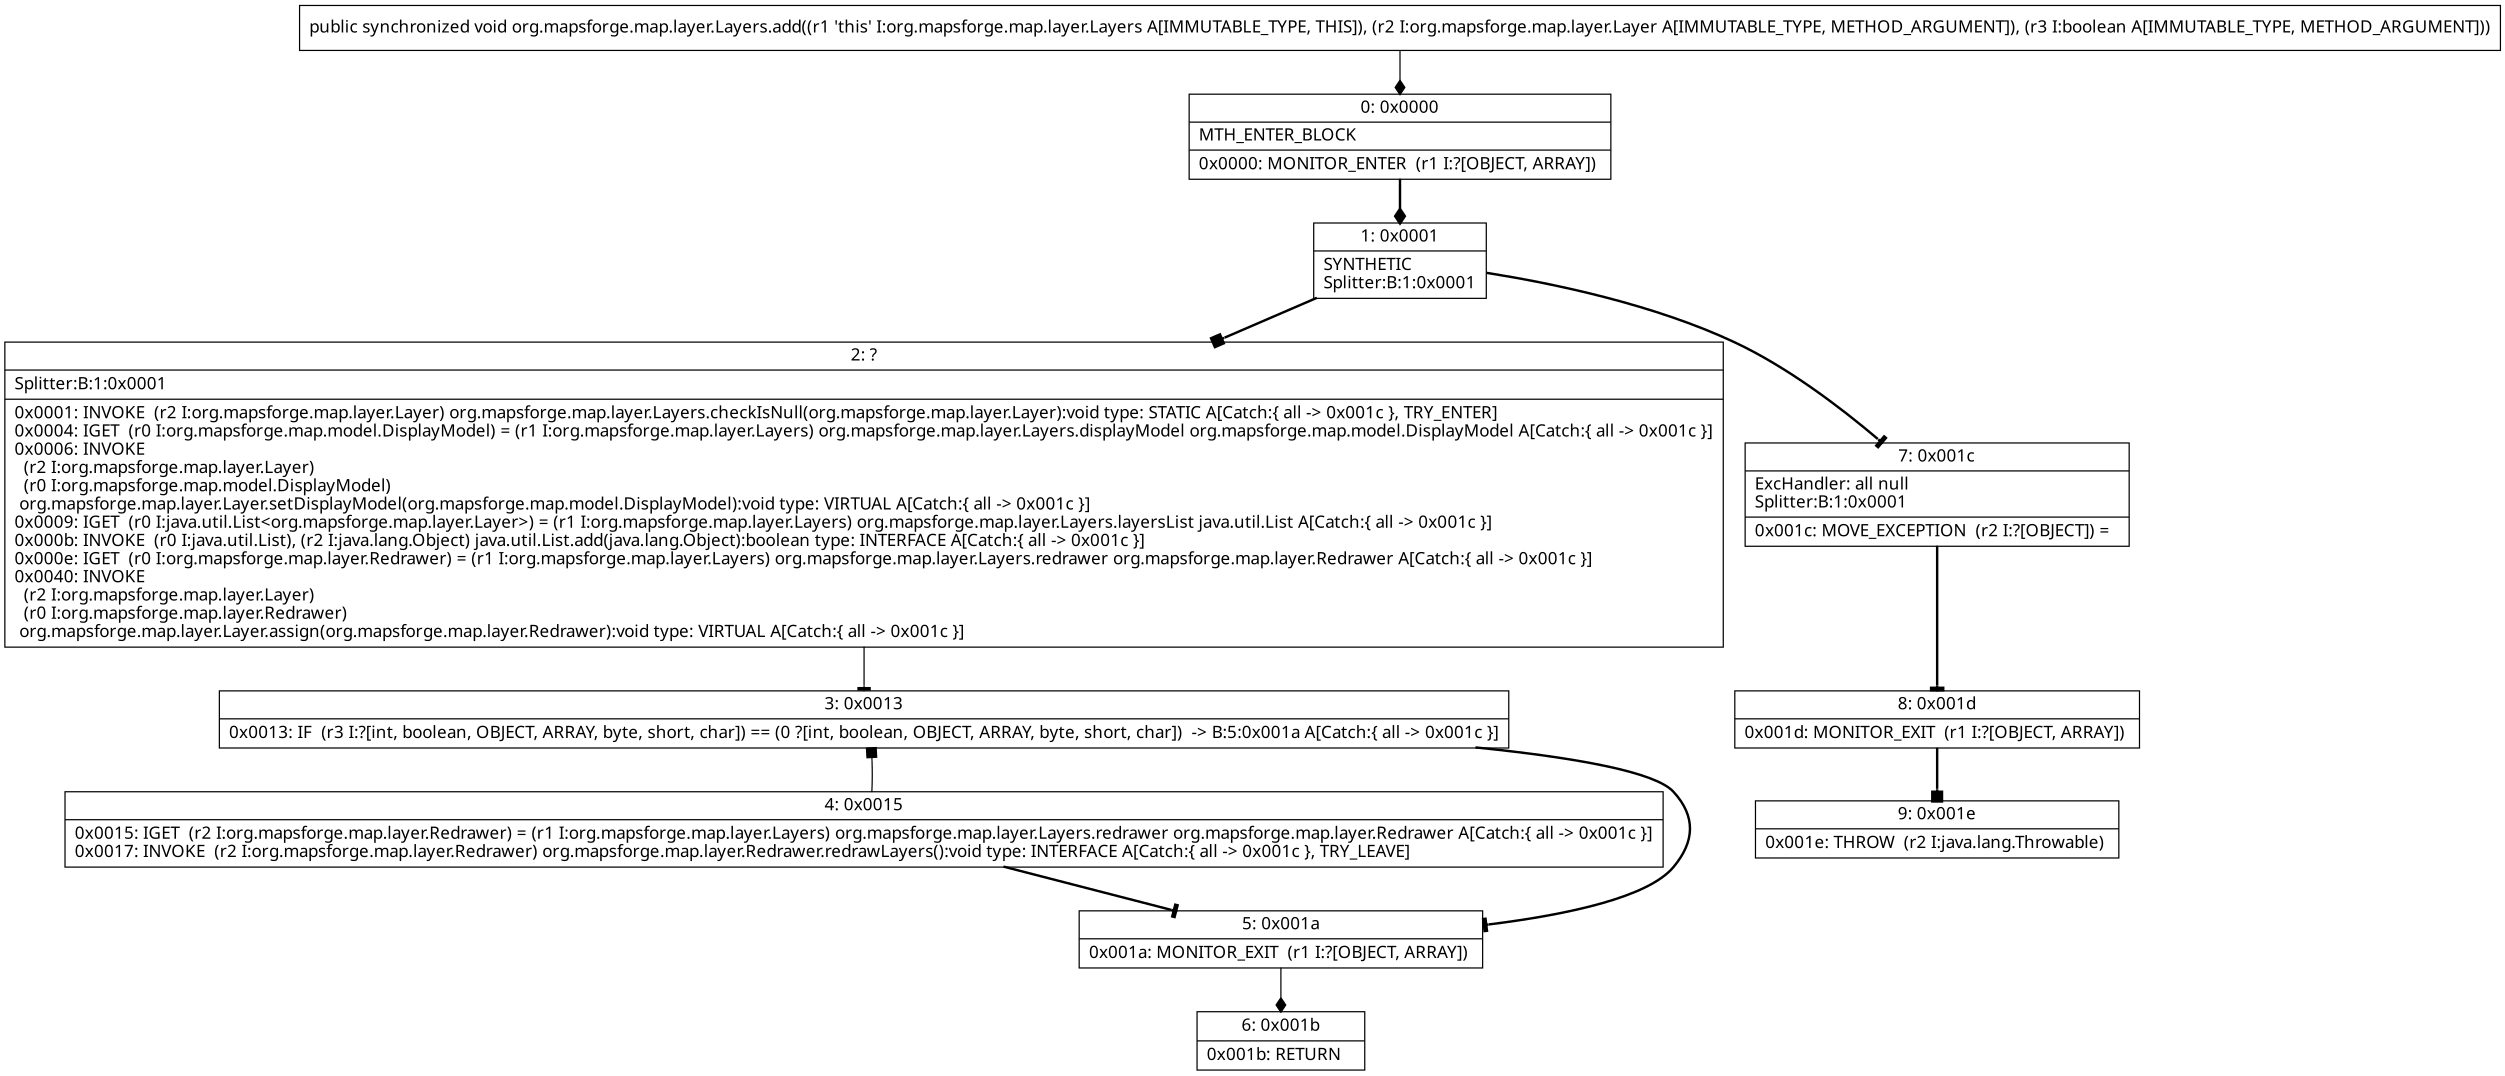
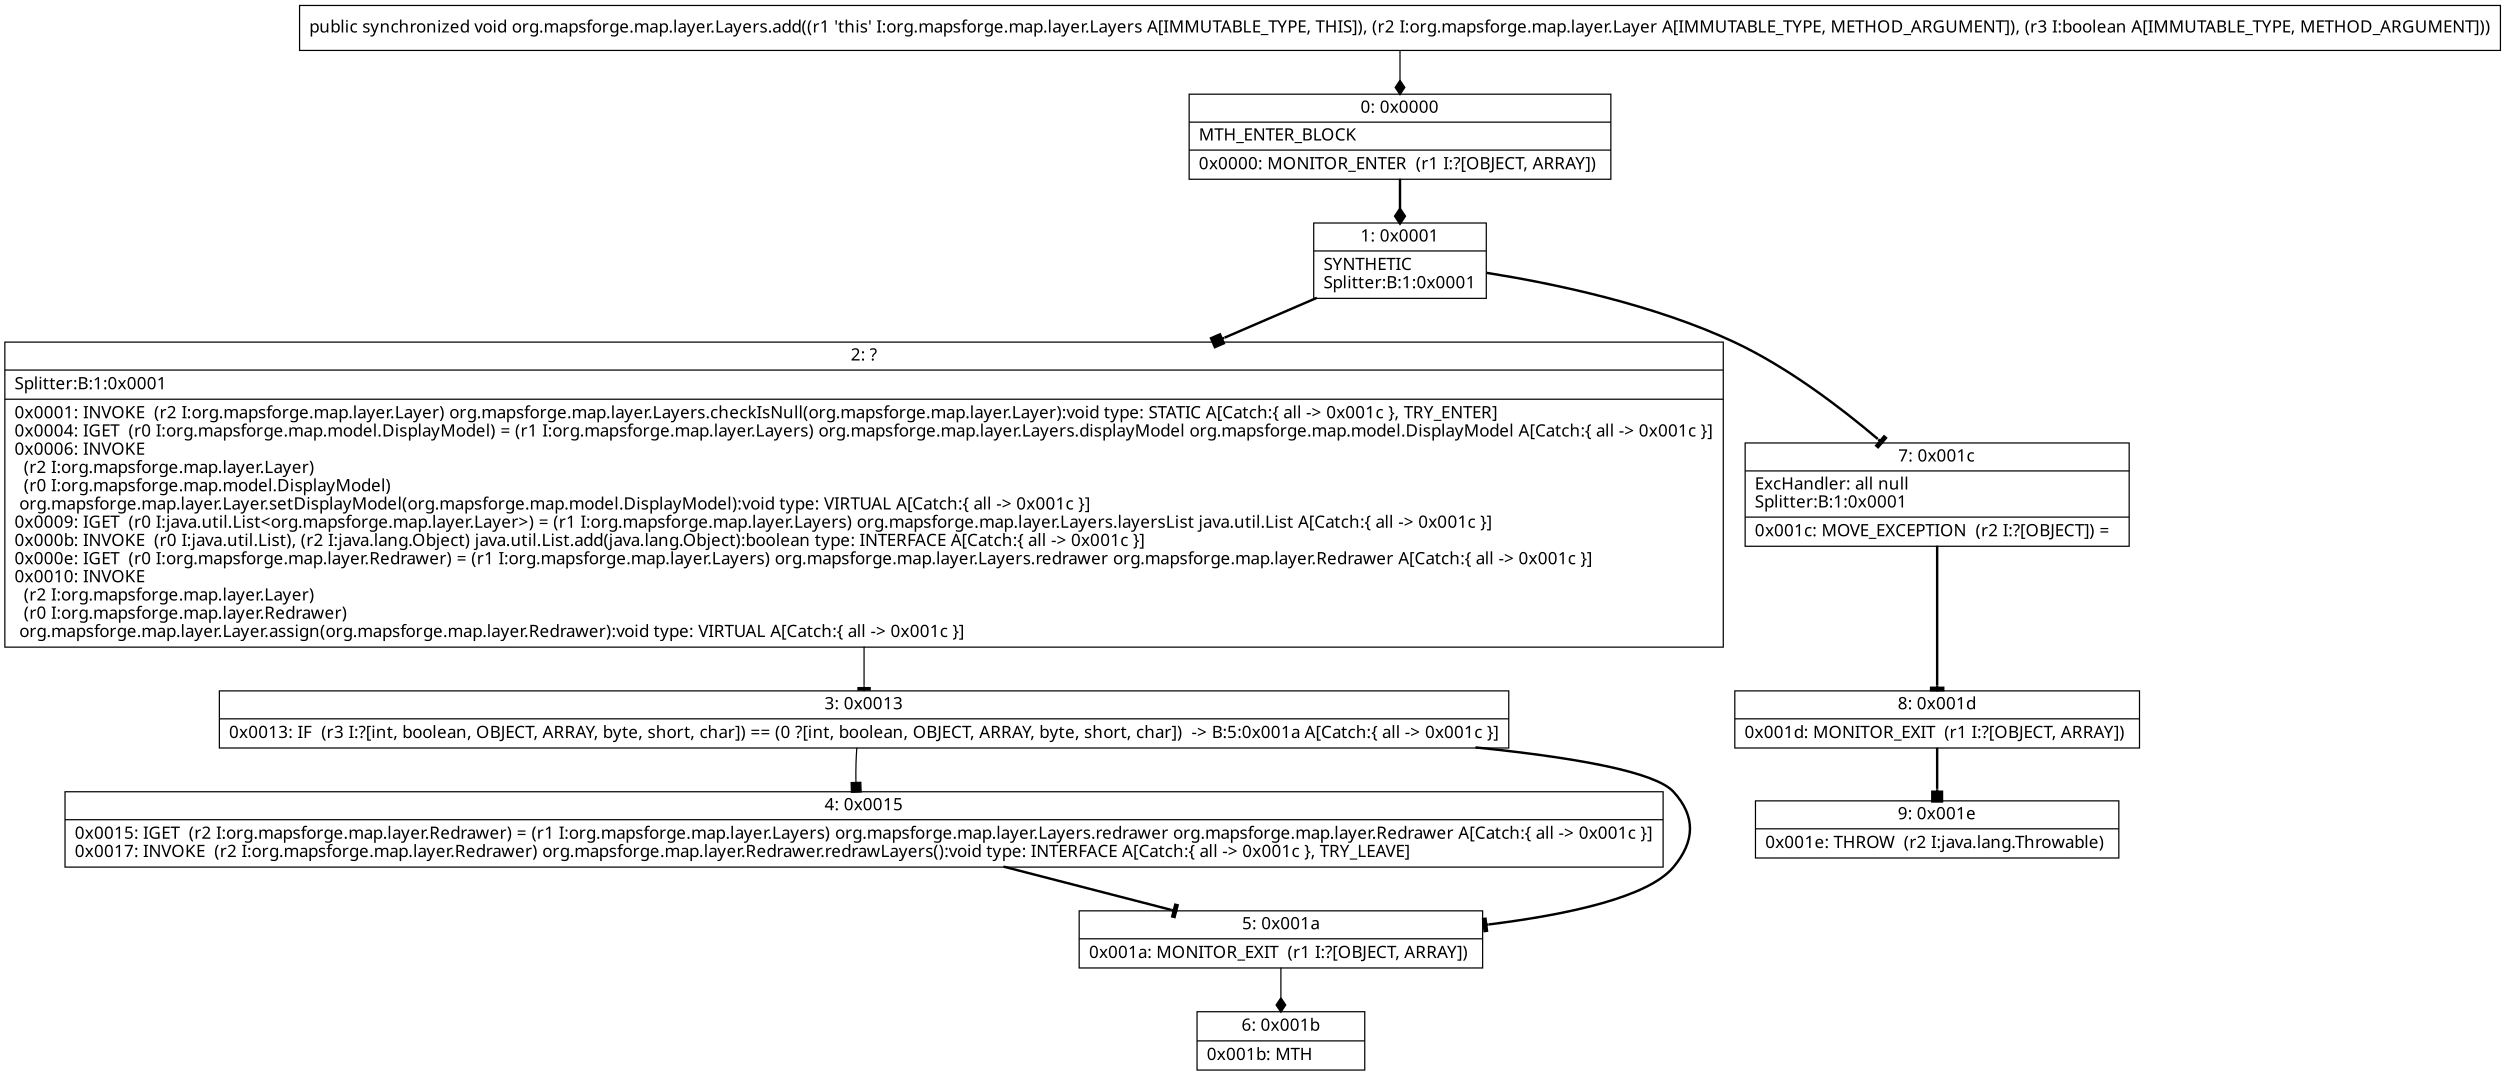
(84, 577) -> (84, 577)
(872, 776) -> (856, 764)
(1281, 1055) -> (1267, 1055)
